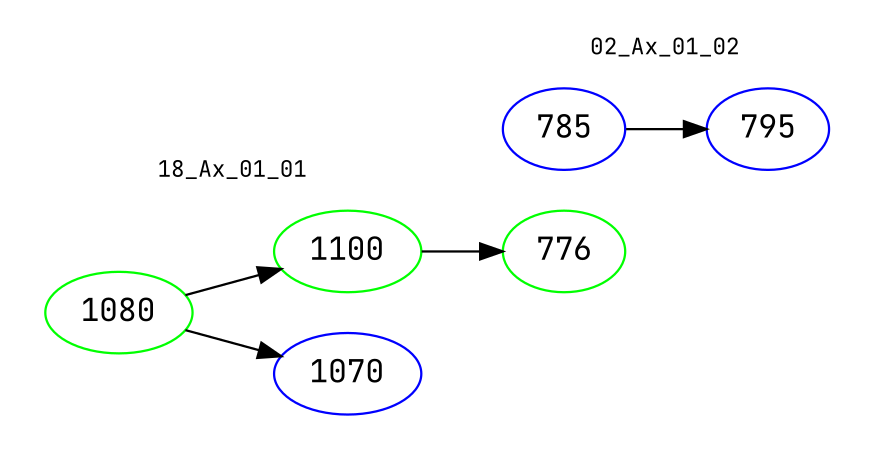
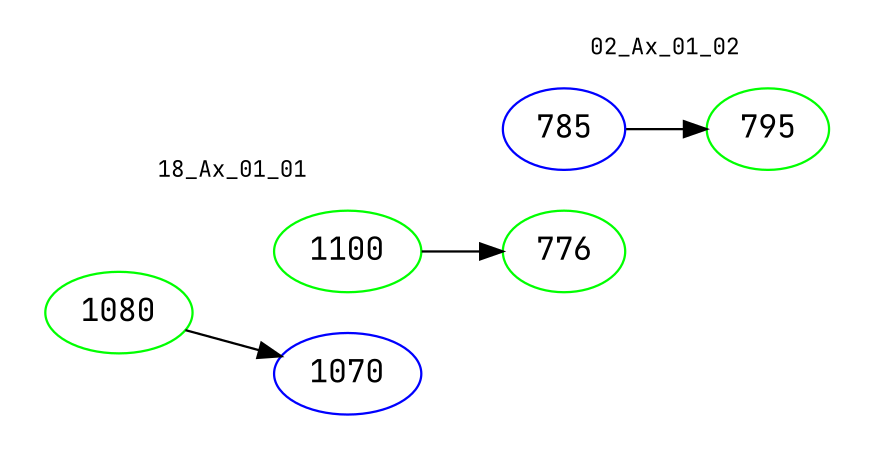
(768, 129) -> (768, 129)
(222, 285) -> none
